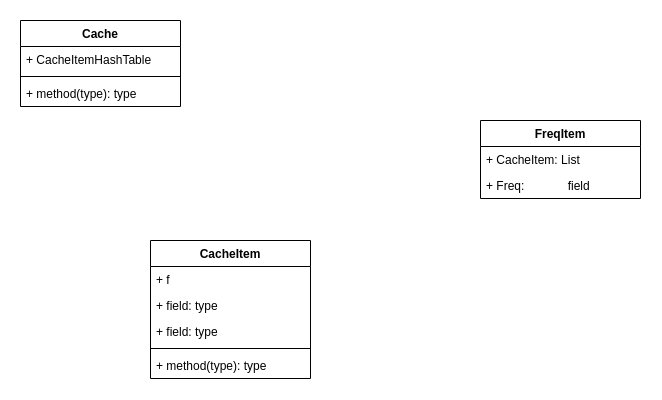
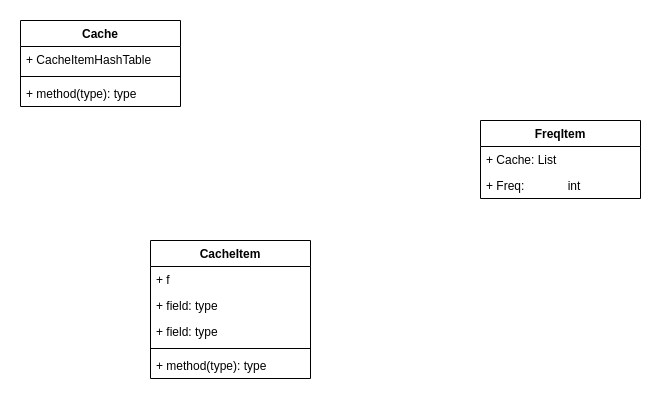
(537, 160) -> (523, 160)
(562, 186) -> (557, 186)
